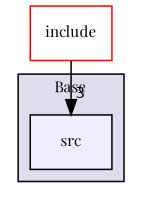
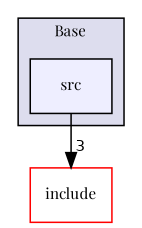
(71, 83) -> (71, 135)
